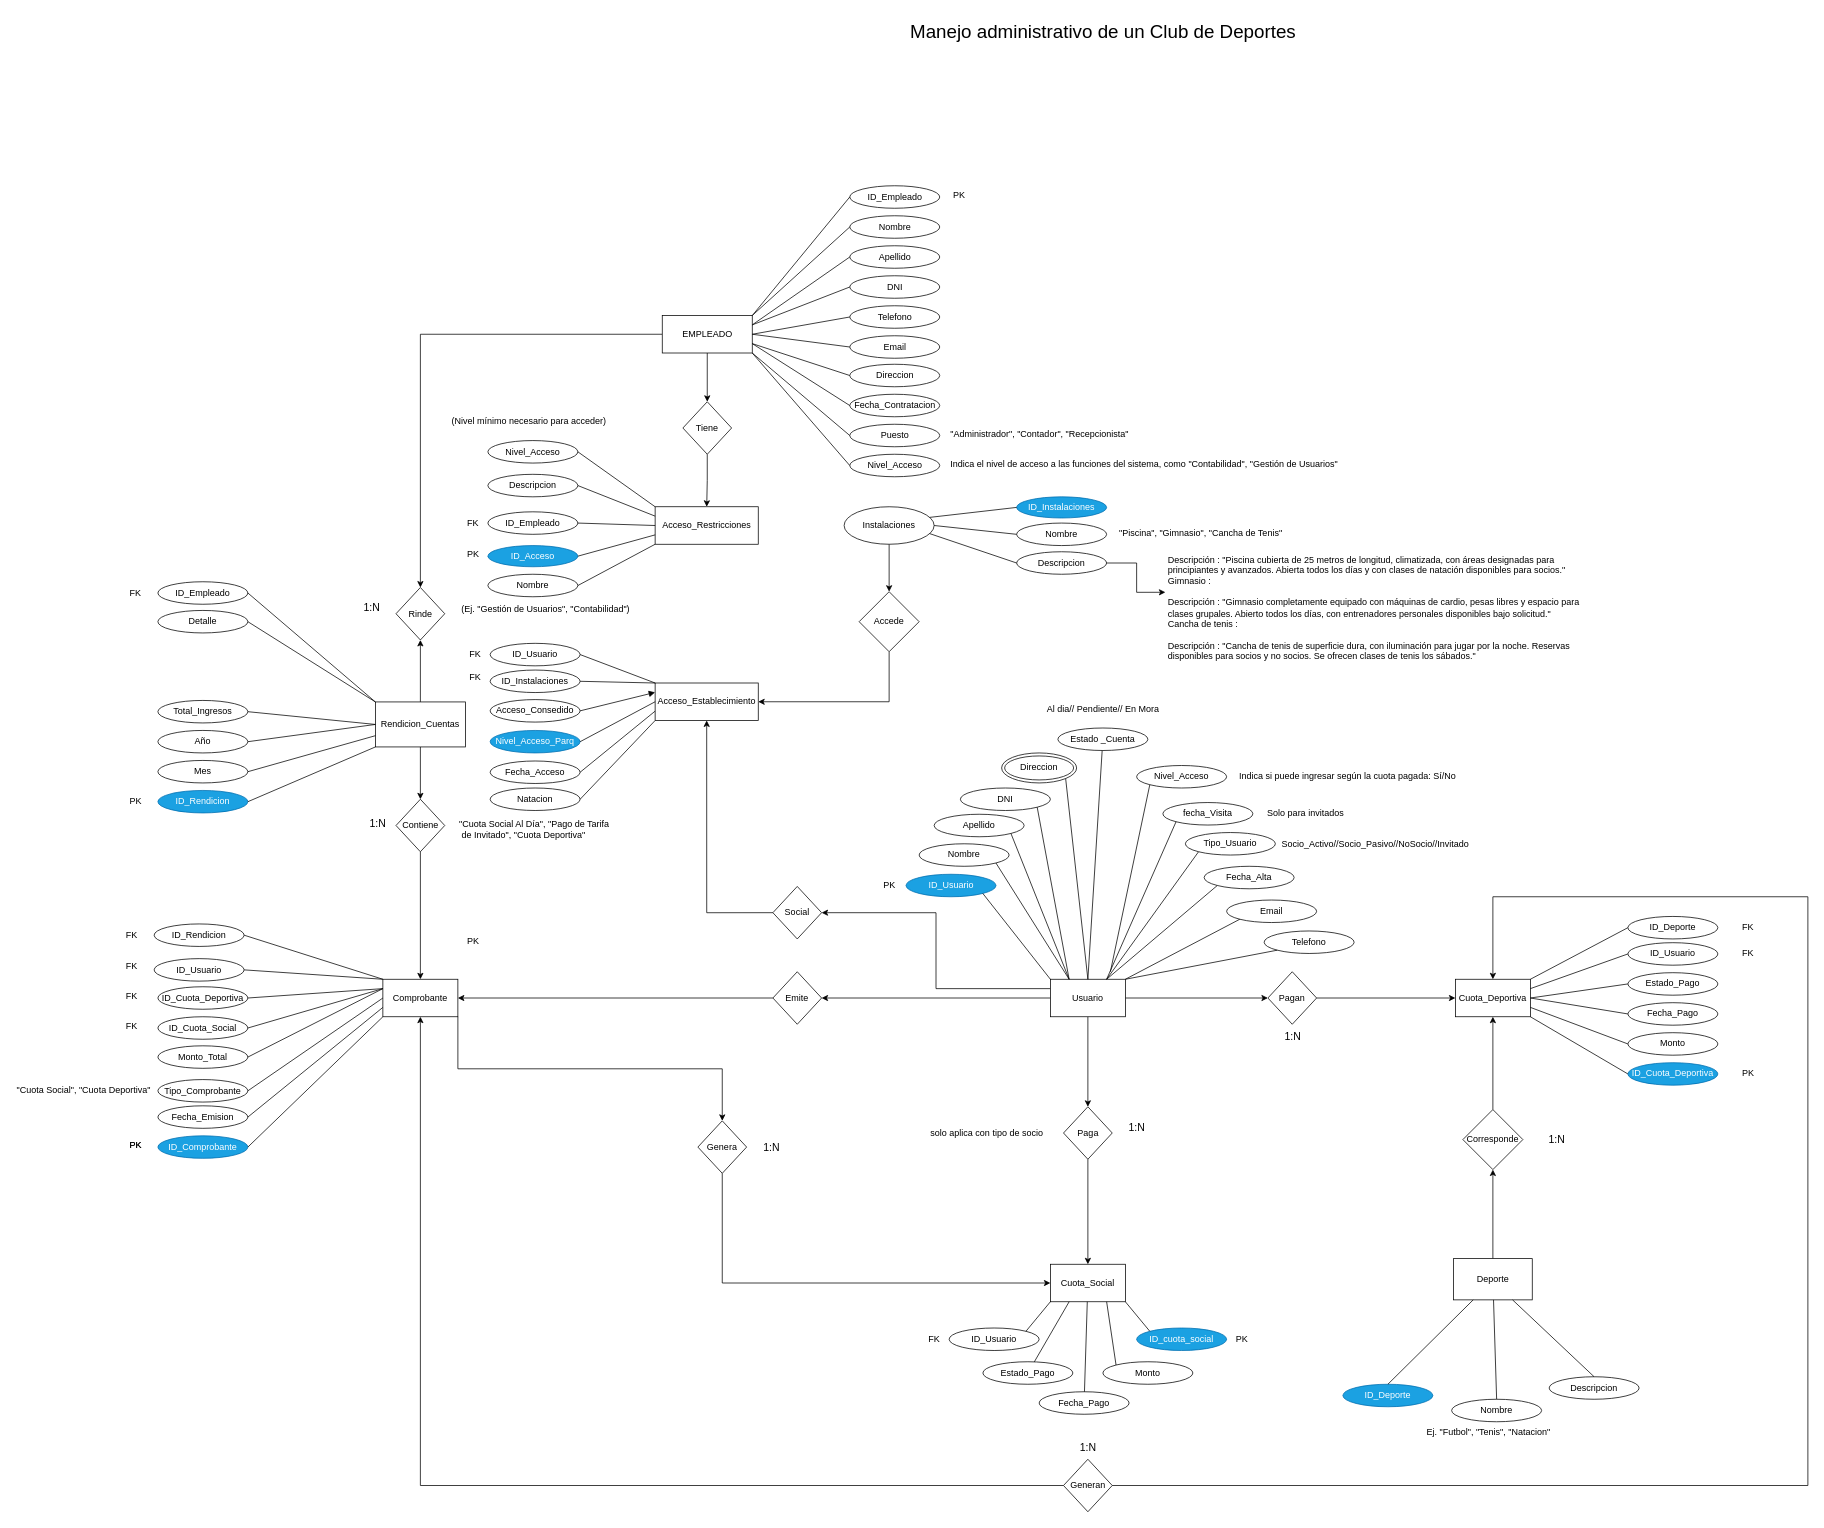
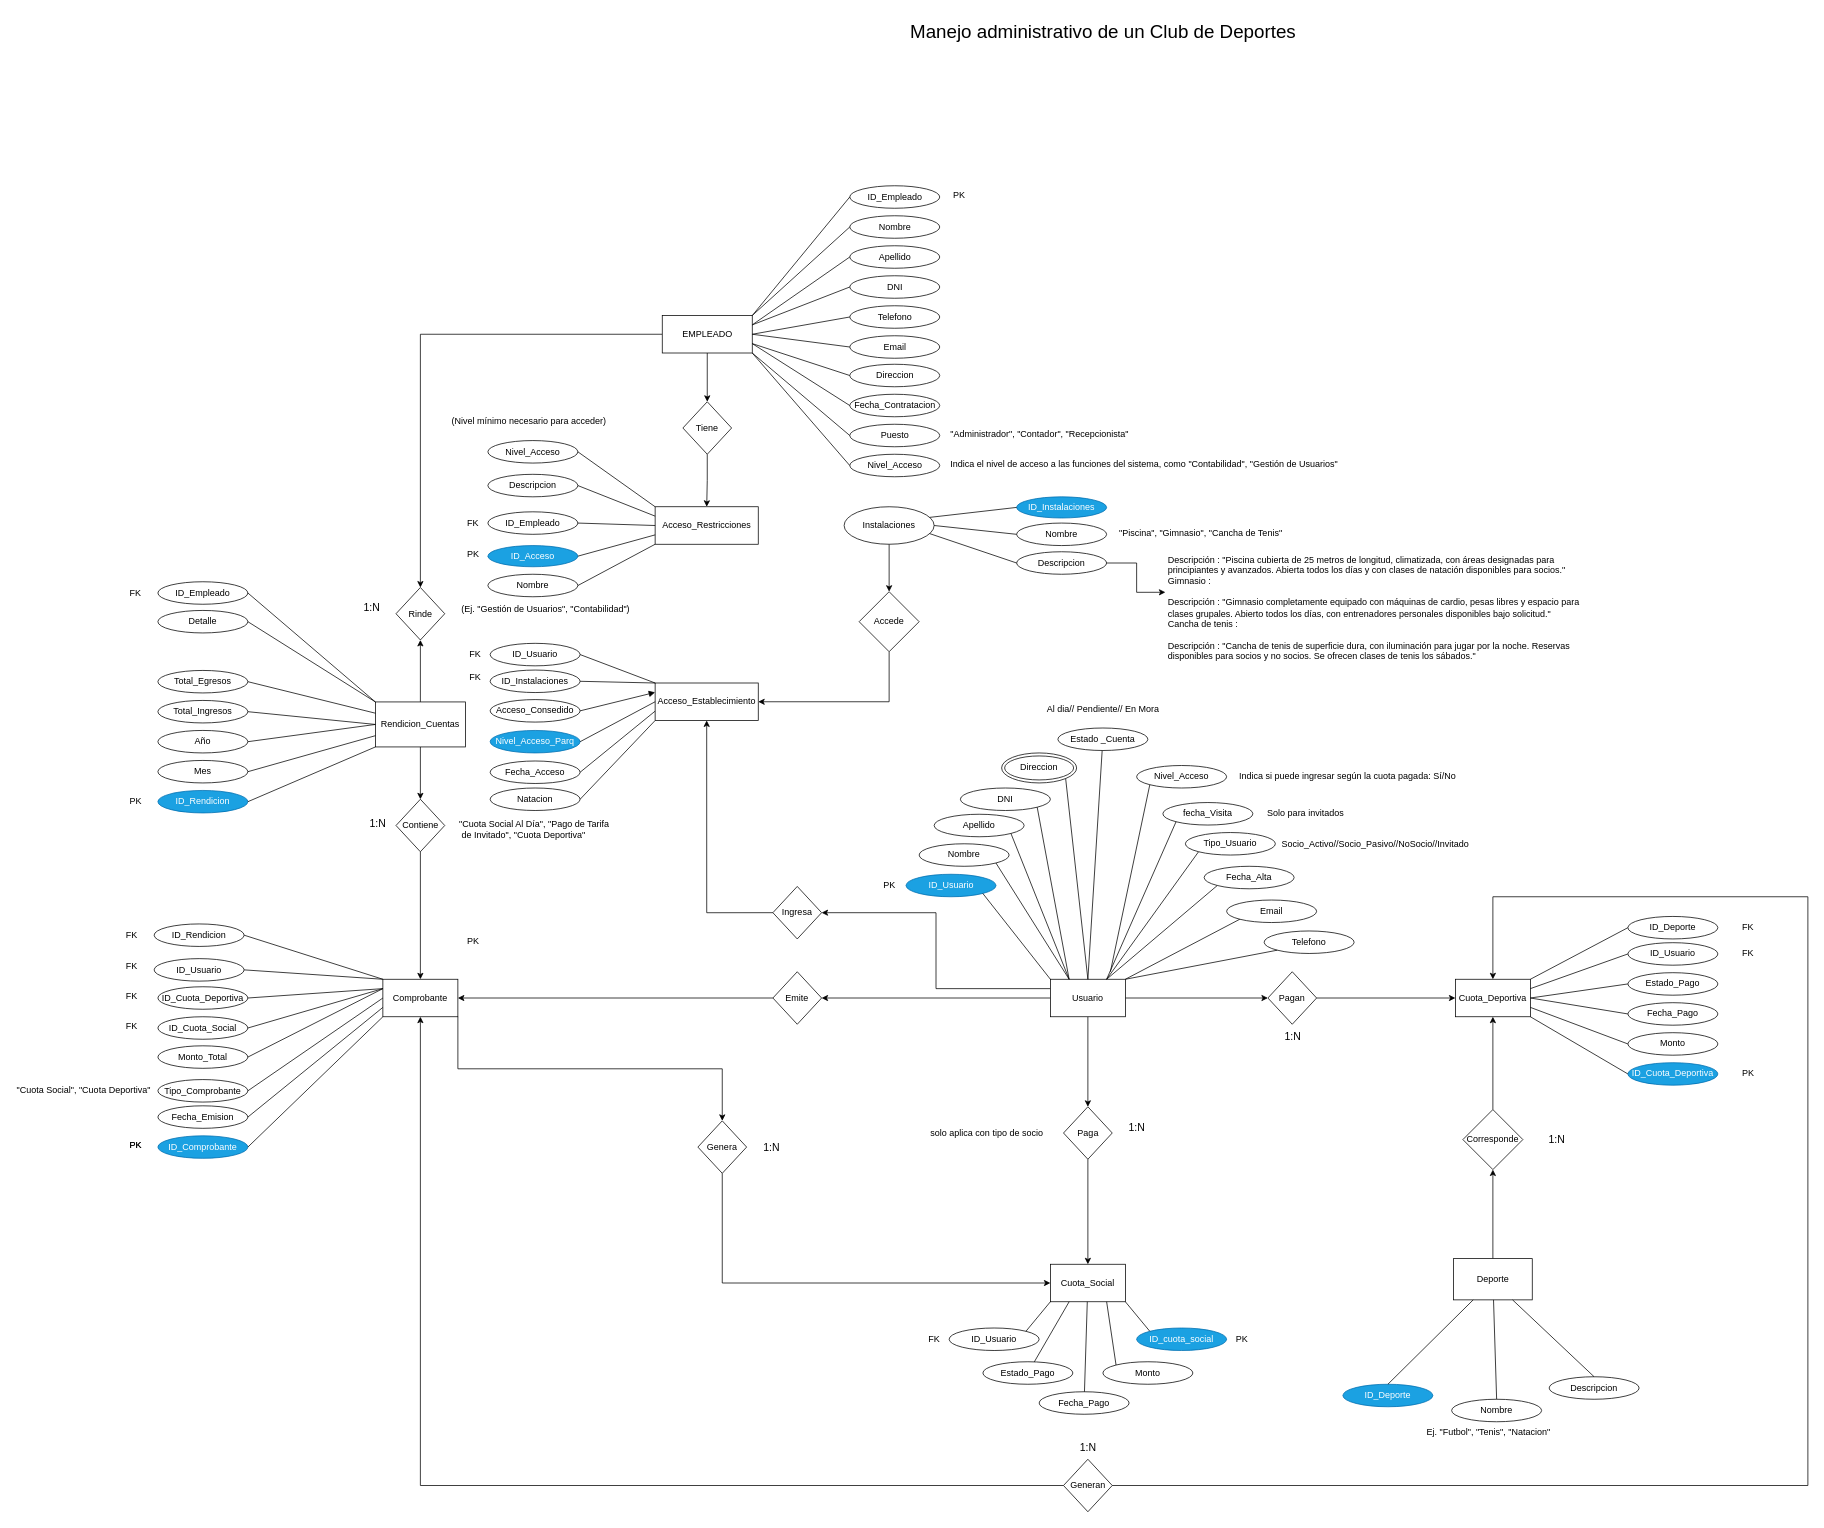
none -> (203, 682)
none -> (311, 697)
(797, 912) -> (797, 912)
